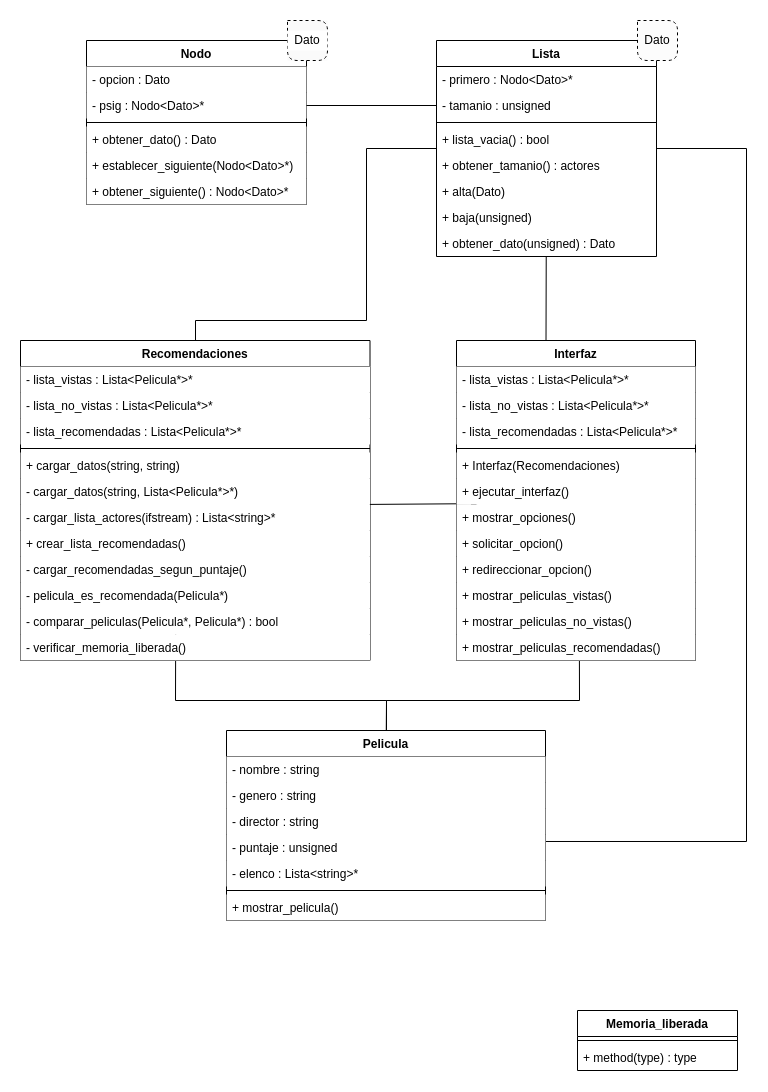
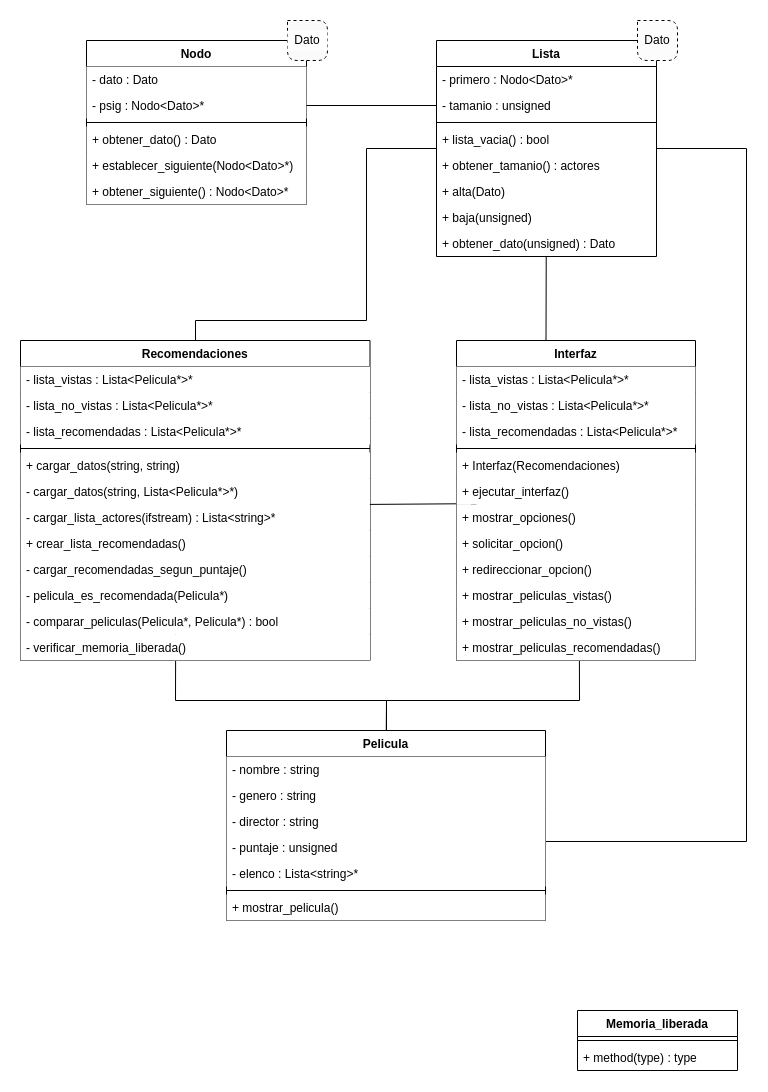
(135, 80) -> (129, 80)
